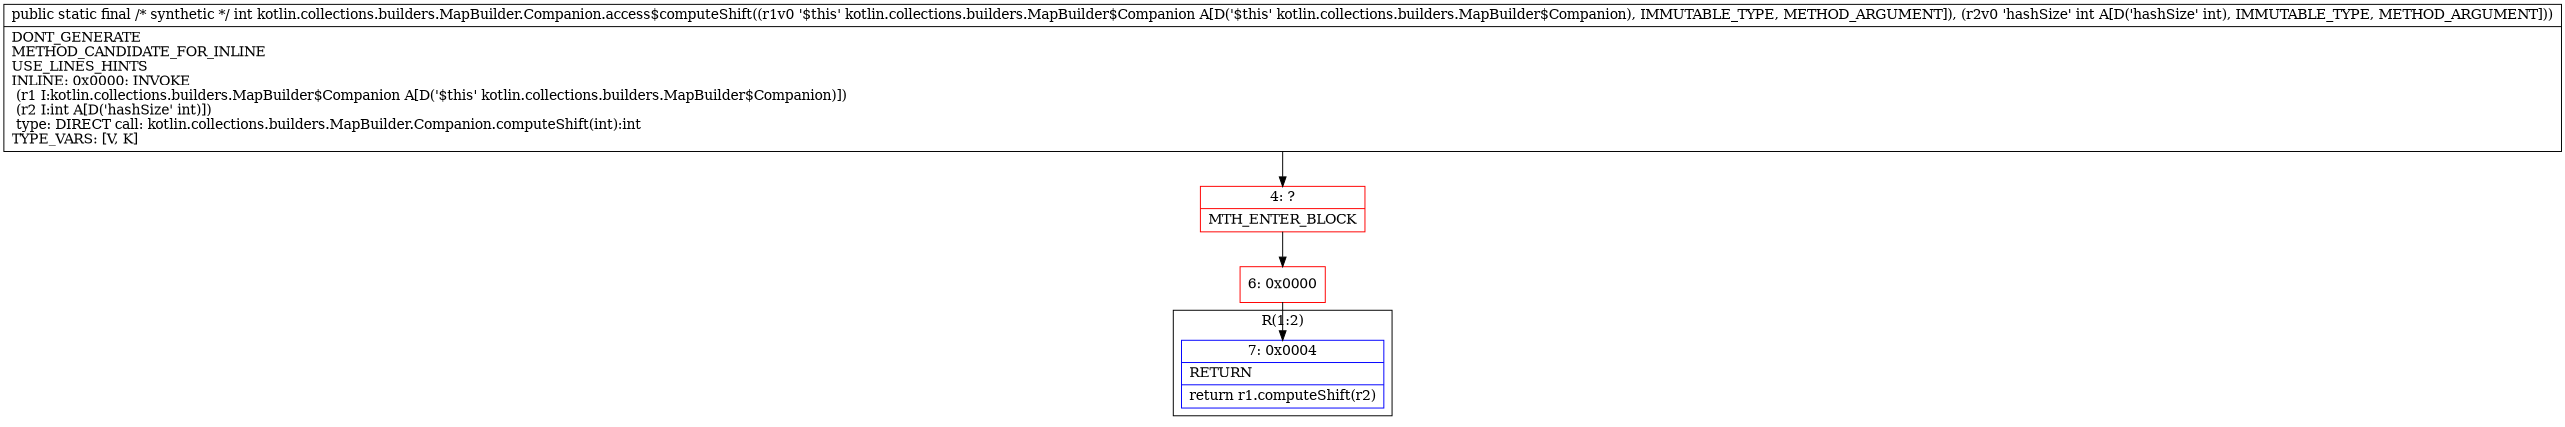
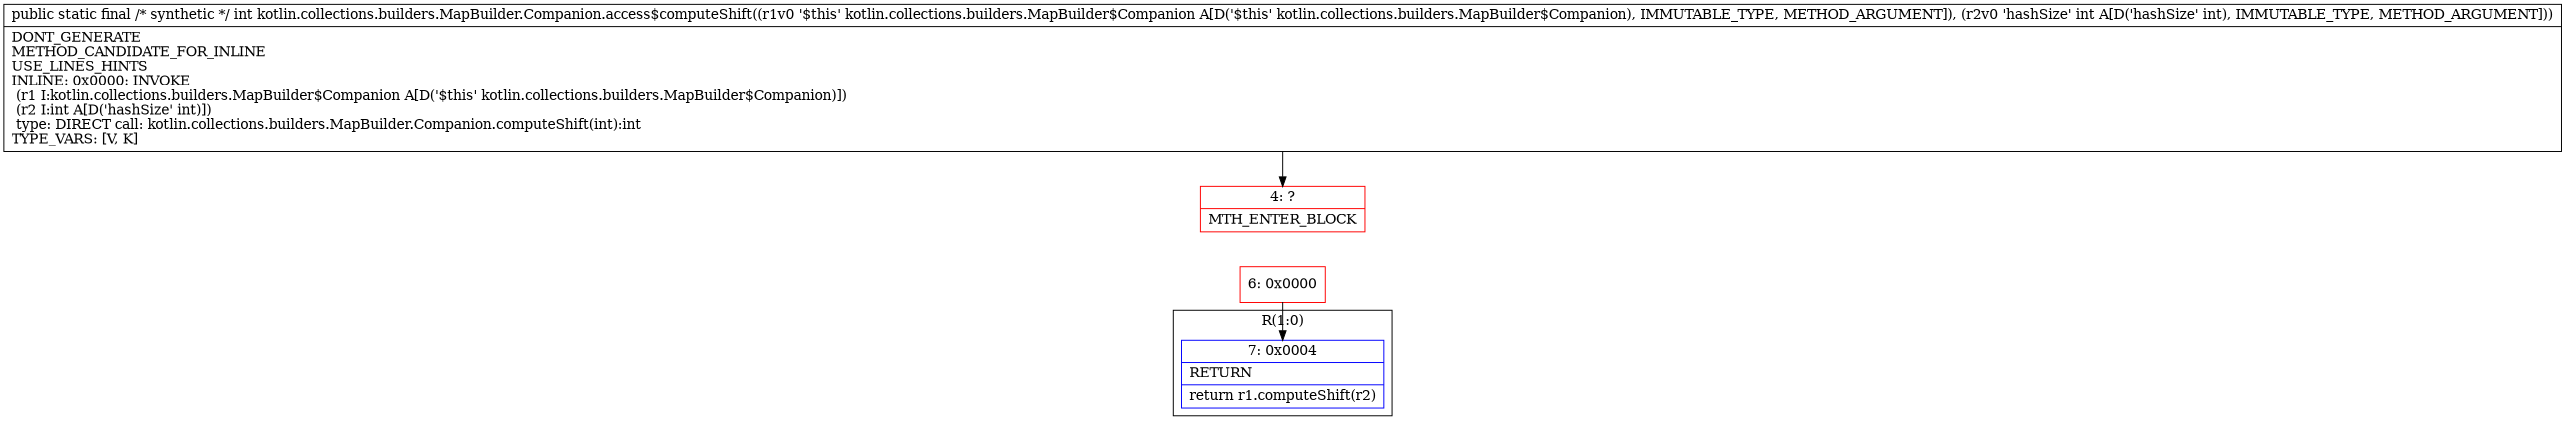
(1283, 244) -> none
(1283, 321) -> (1283, 321)
